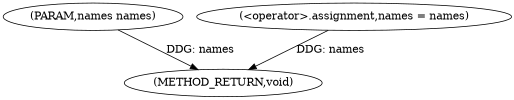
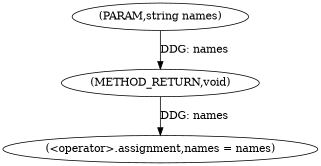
(93, 17) -> (160, 17)
(292, 48) -> (160, 112)
